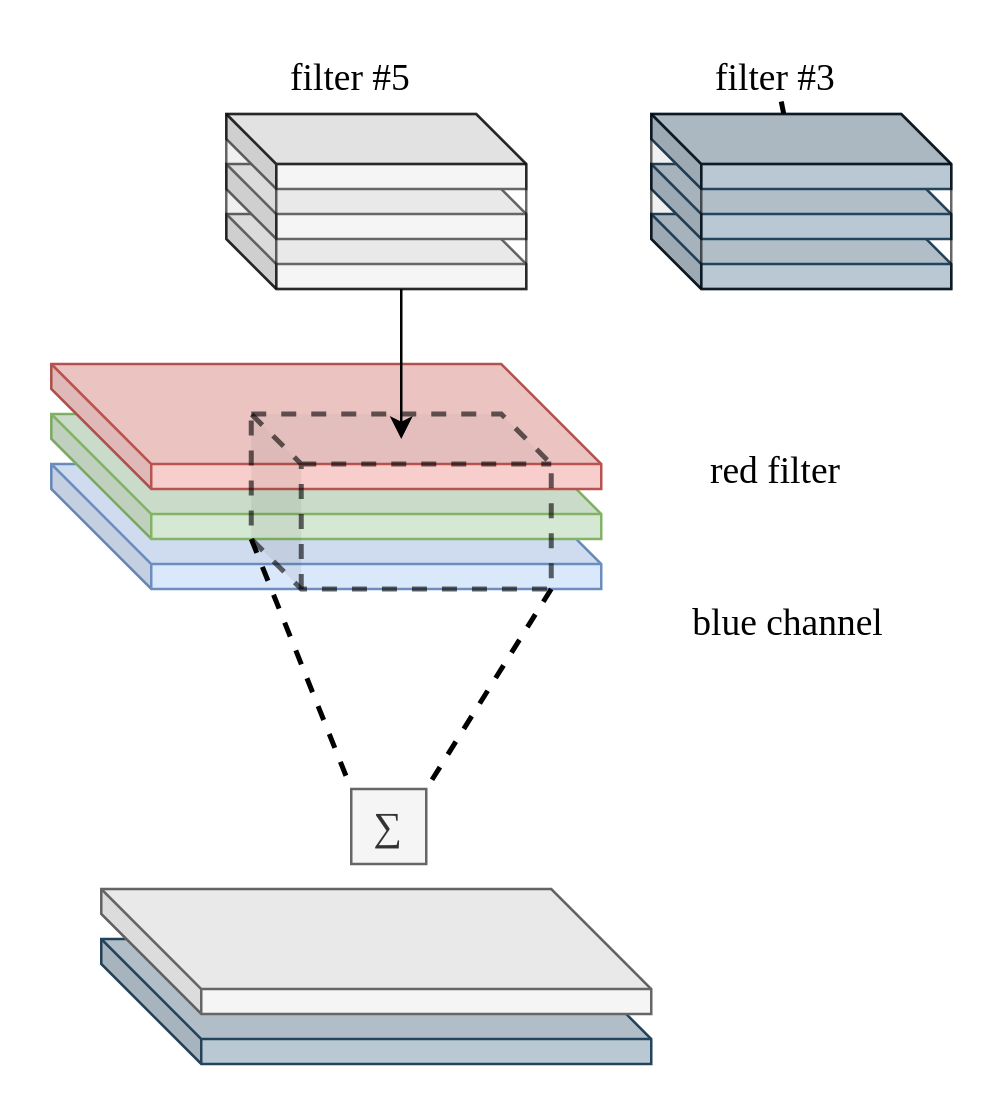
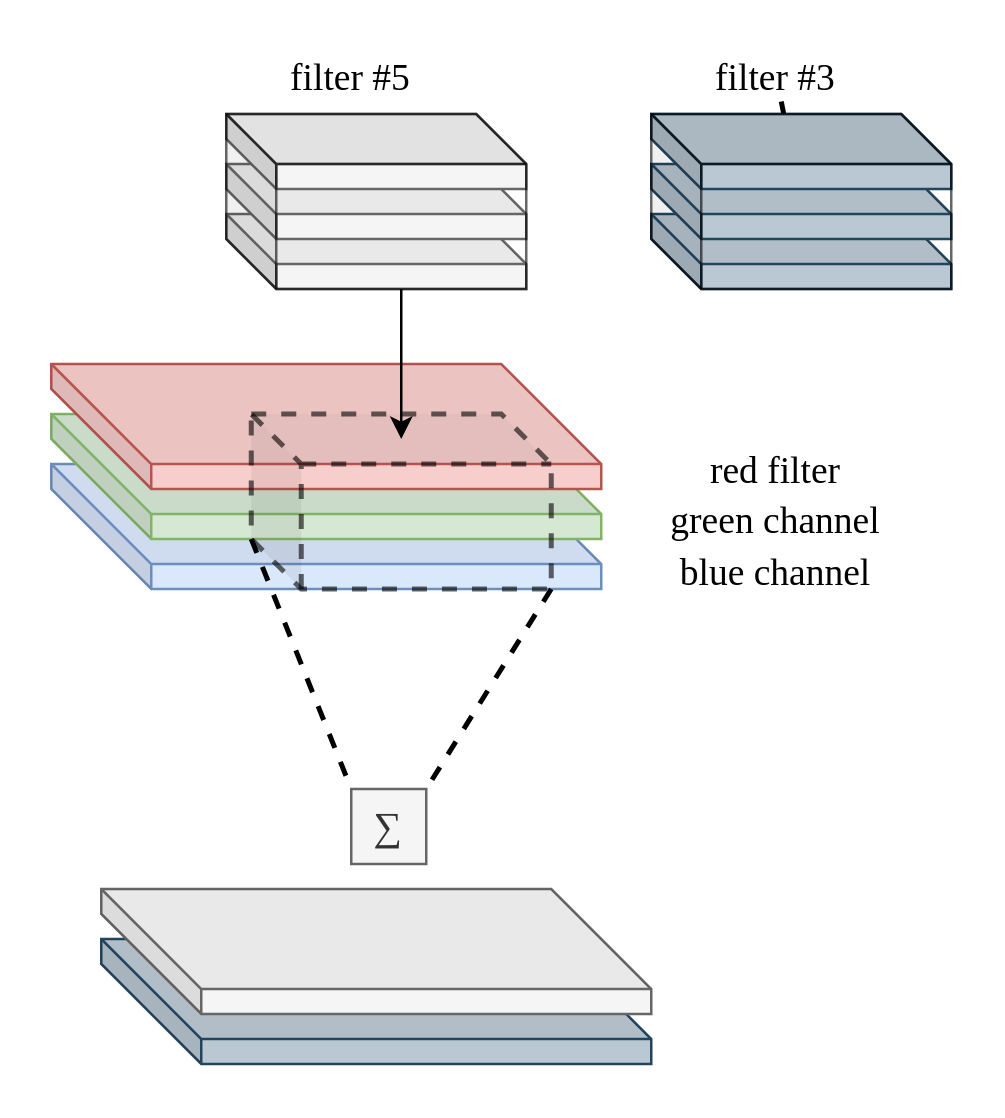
none -> (776, 519)
(789, 621) -> (776, 571)
